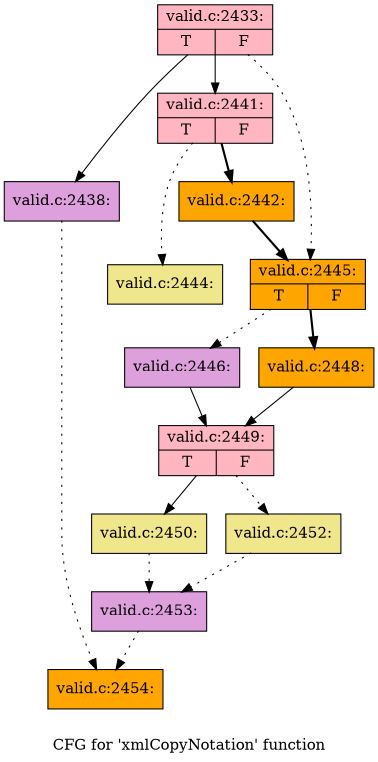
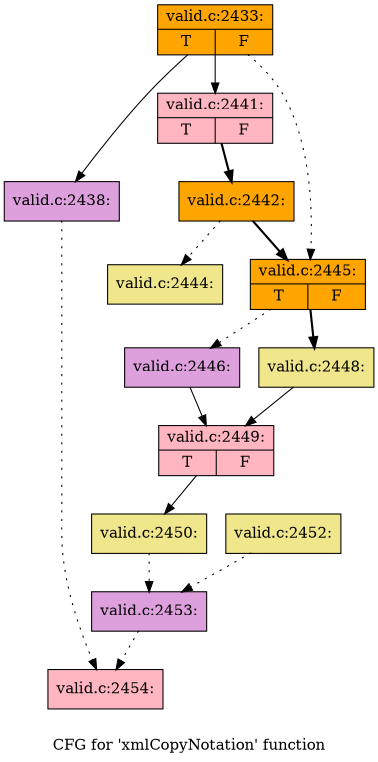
(215, 30) -> (215, 30)
(166, 195) -> (204, 239)
(316, 368) -> (316, 368)
(249, 491) -> none
(105, 689) -> (105, 689)
